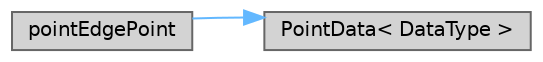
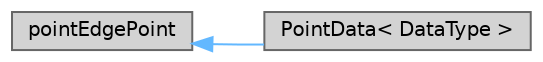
(218, 18) -> (238, 45)
